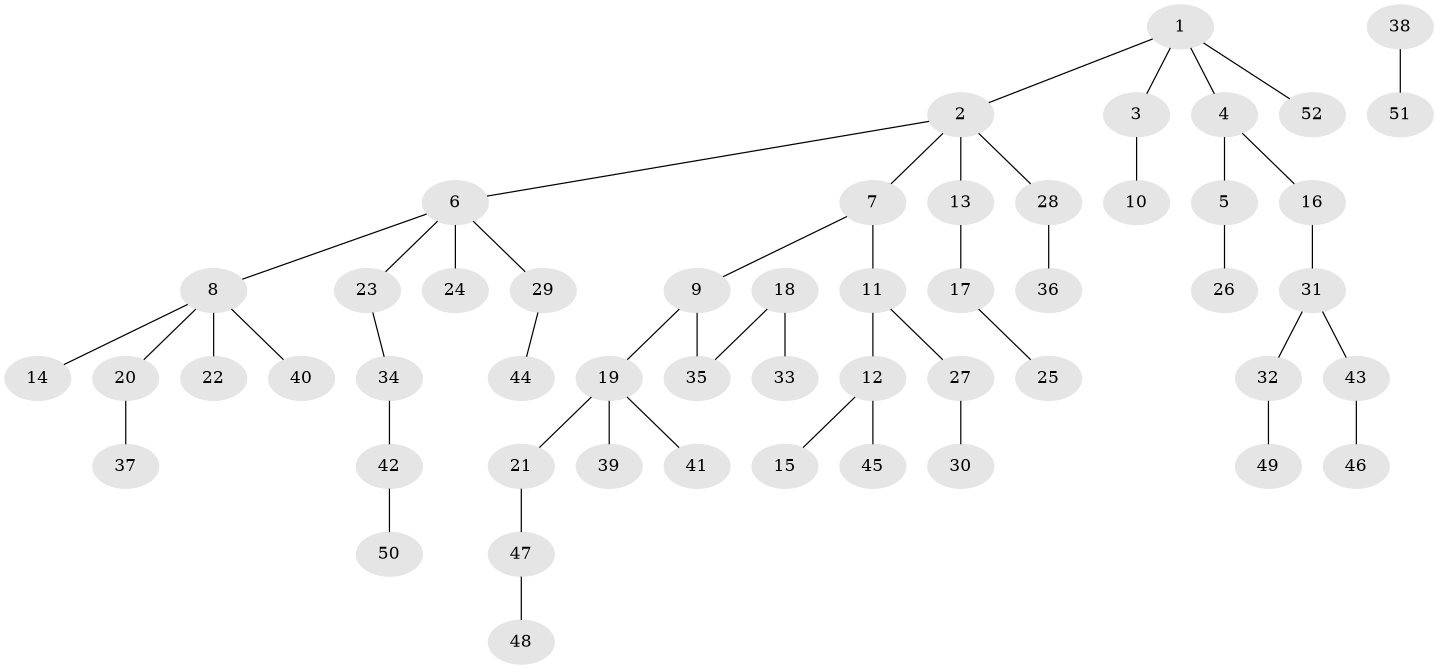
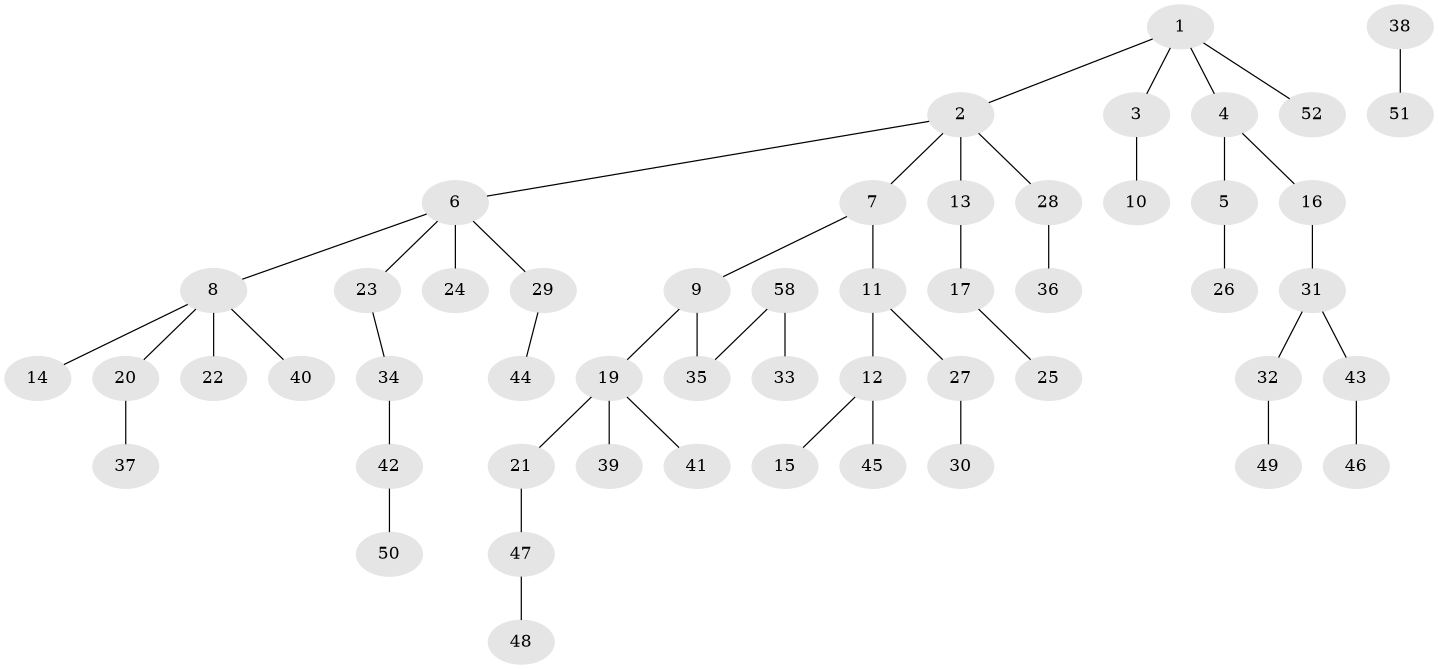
(785, 291) -> (785, 291)
